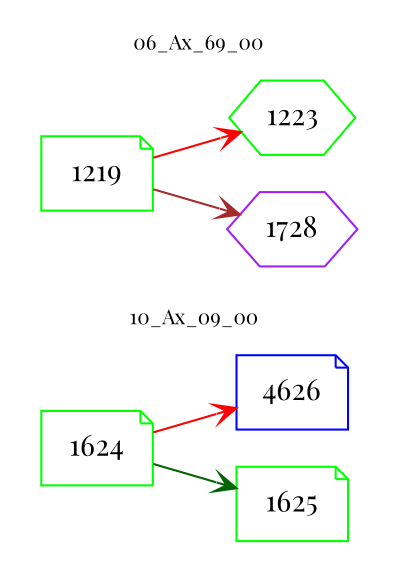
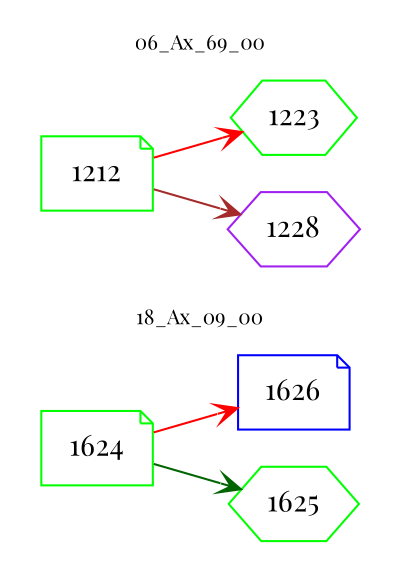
(97, 173) -> (97, 173)
(292, 229) -> (294, 229)
(195, 319) -> (200, 319)
(292, 392) -> (294, 392)
(292, 504) -> (294, 504)
